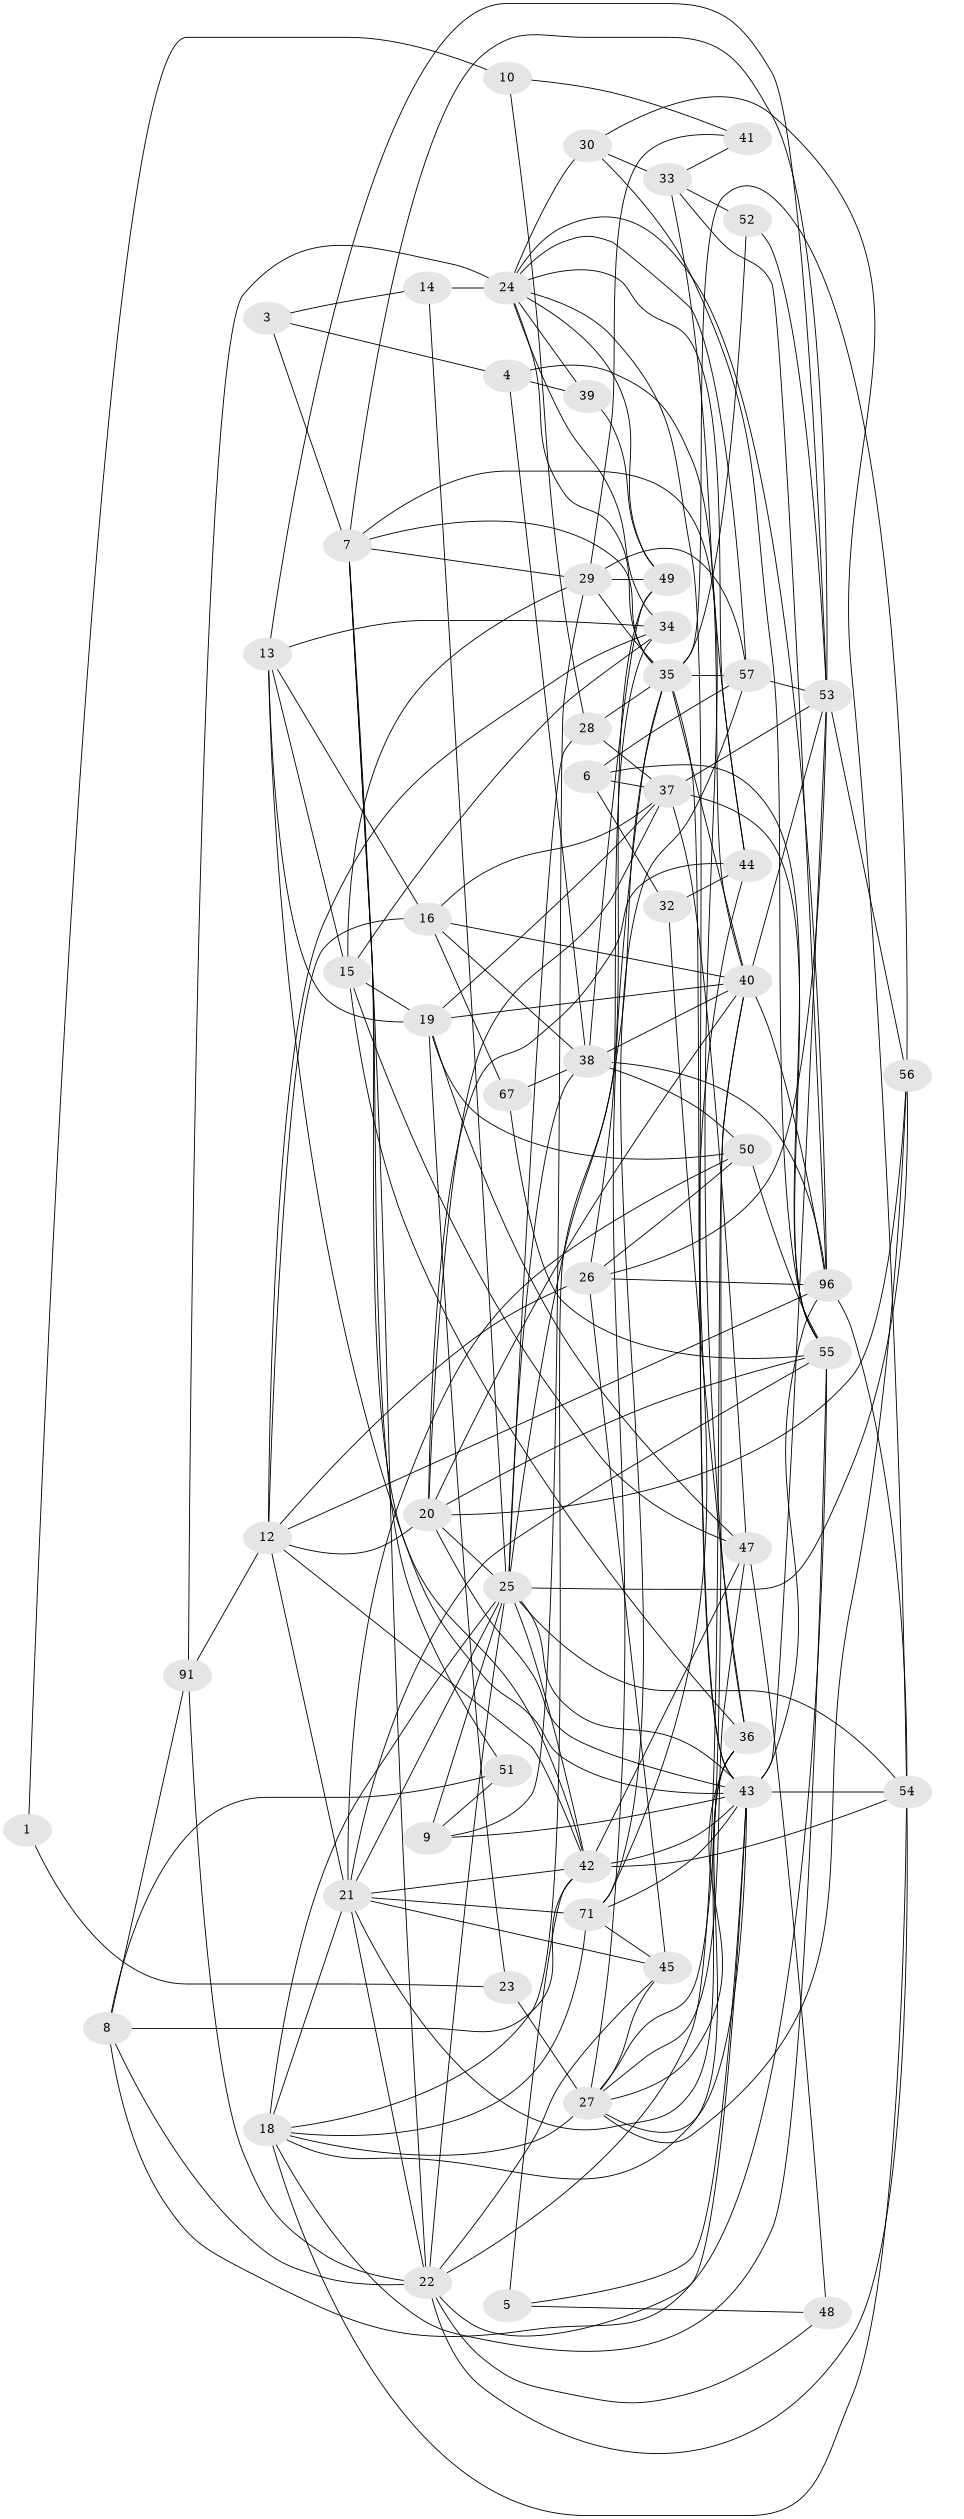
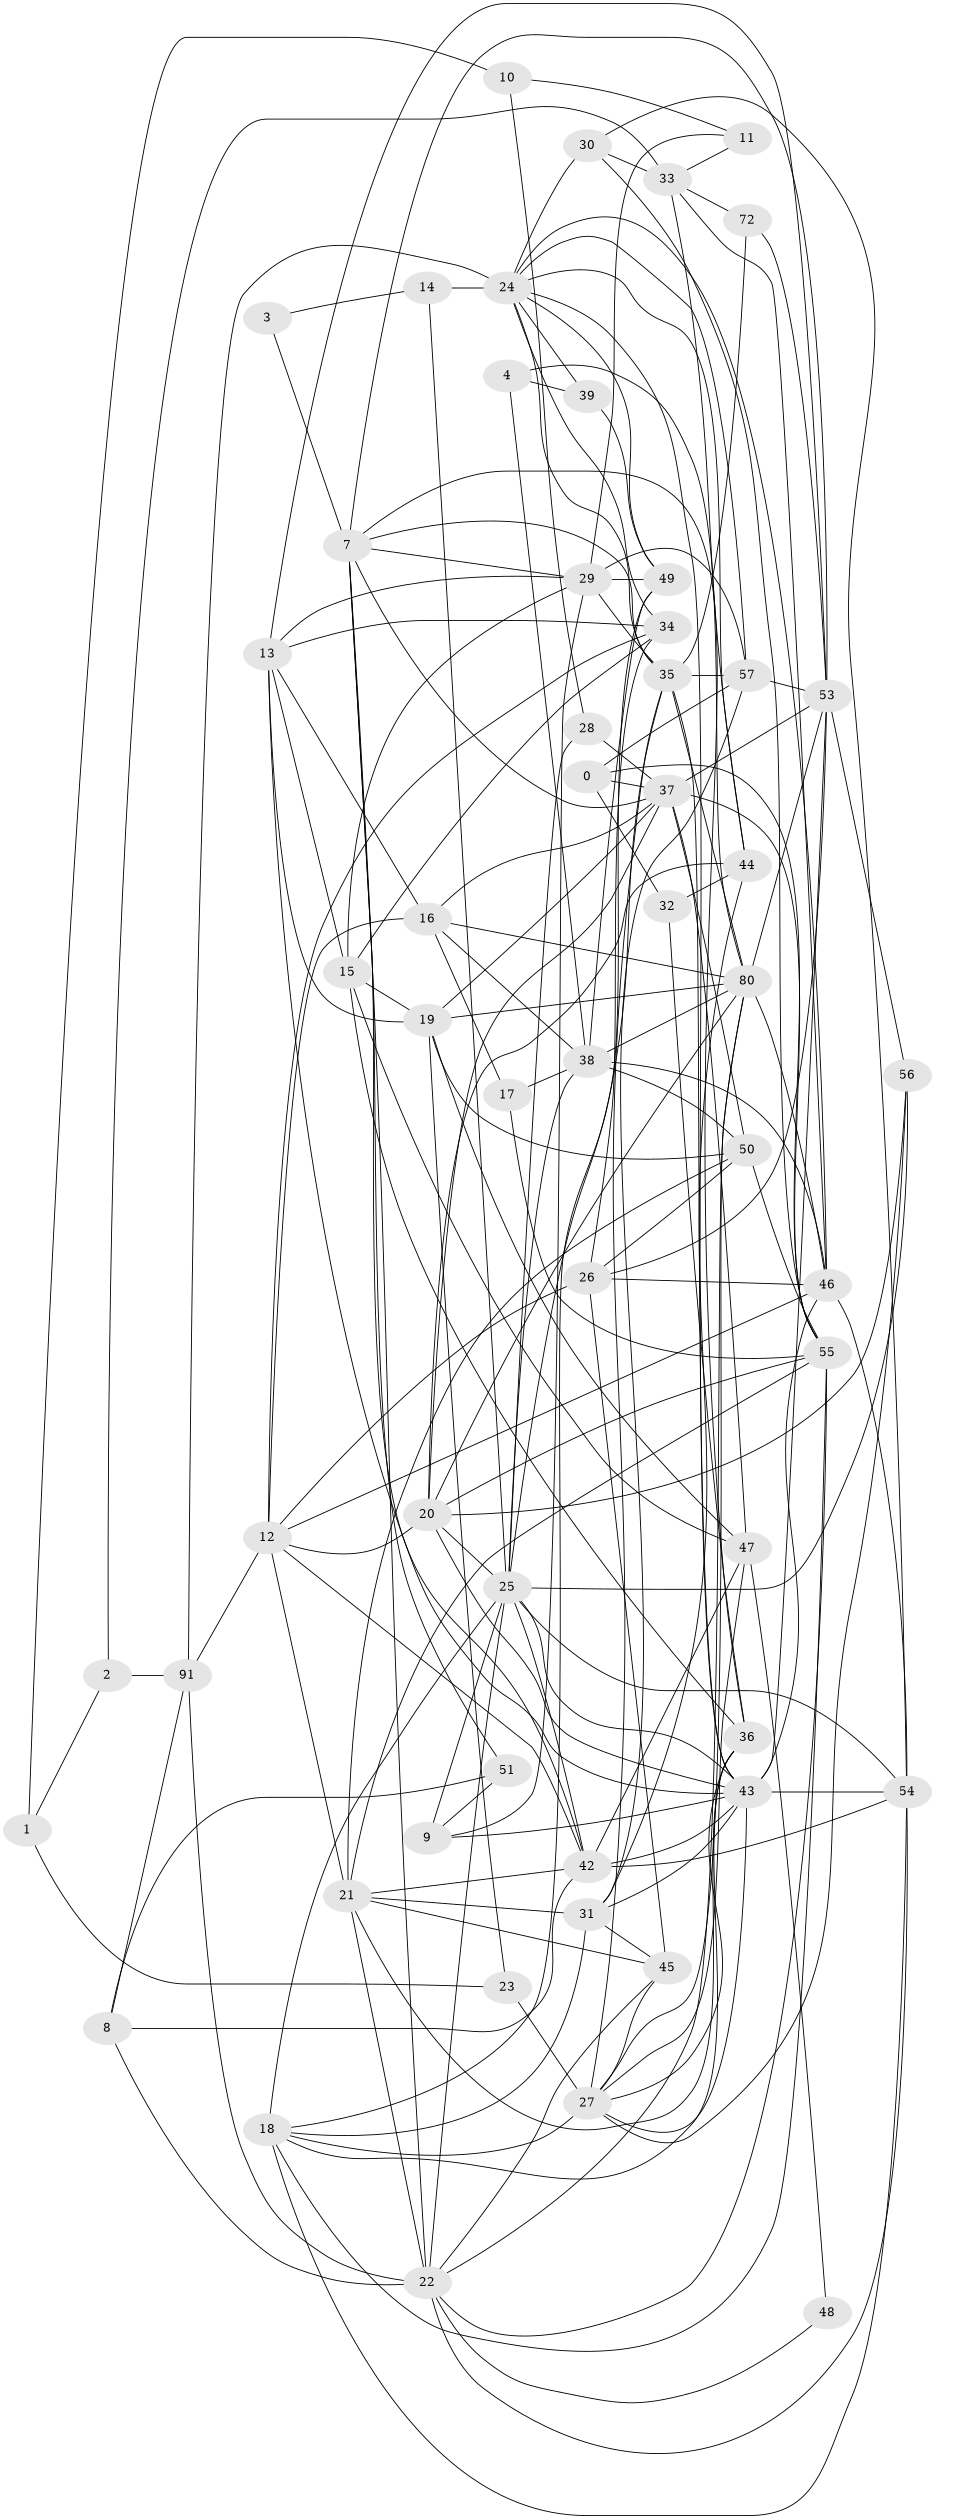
(748, 139) -> (748, 139)
(748, 220) -> (748, 220)
(388, 347) -> none
(848, 357) -> none
none -> (415, 584)
(637, 696) -> none
none -> (469, 729)
(588, 777) -> (588, 777)
(748, 981) -> (748, 981)
none -> (723, 1027)
(508, 1095) -> (508, 1095)
(828, 1285) -> (828, 1285)
none -> (108, 1676)
(428, 1742) -> none
(588, 1915) -> (588, 1915)
(308, 2013) -> none
(508, 2306) -> none
(540, 2329) -> none
